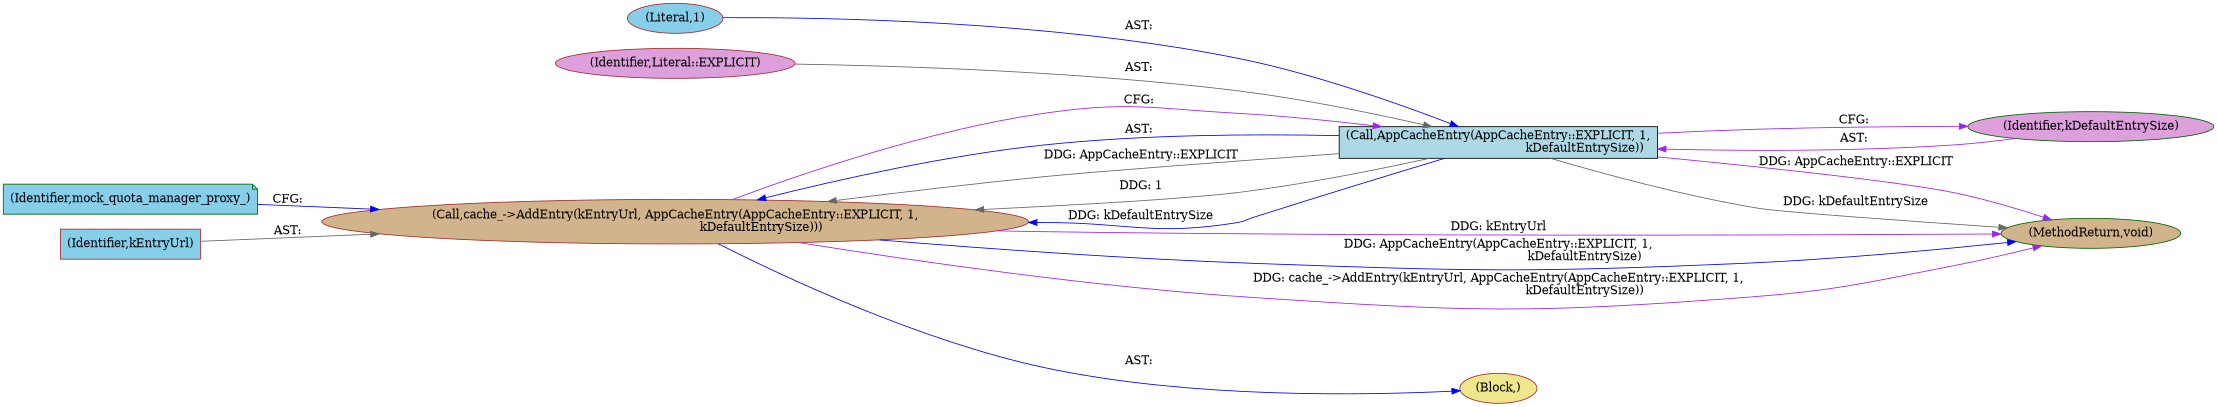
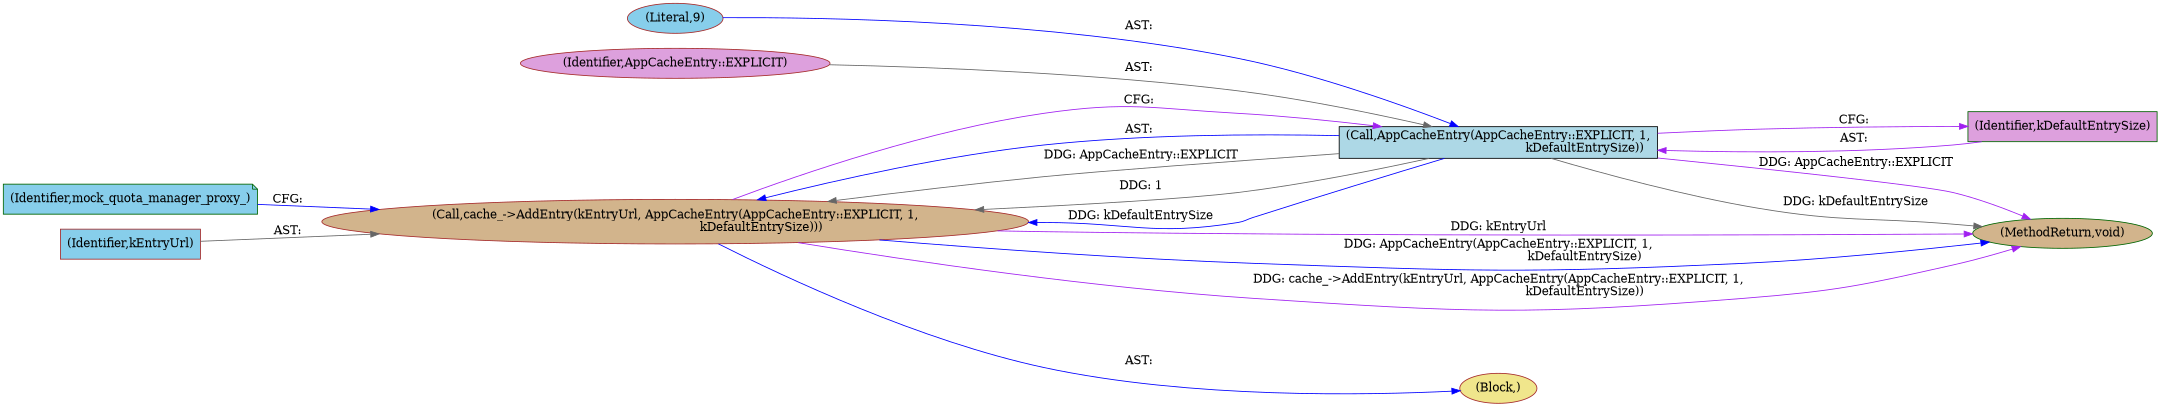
(675, 18) -> (675, 18)
(675, 63) -> (675, 63)
(2091, 127) -> (2062, 127)
